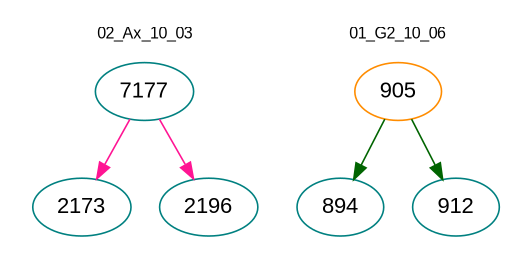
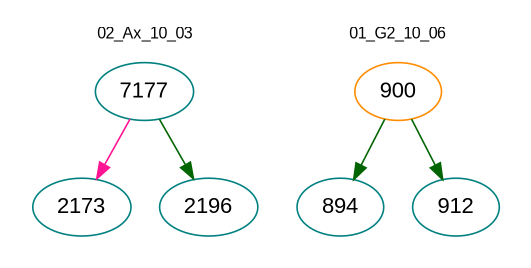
(398, 92) -> (398, 92)
(172, 142) -> (172, 142)
